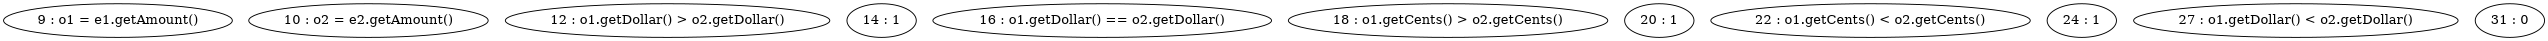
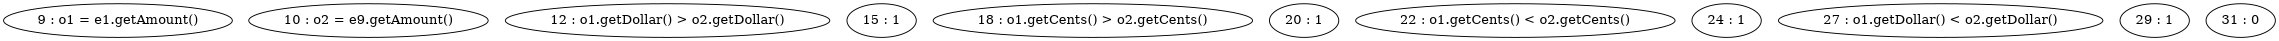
(368, 21) -> (368, 21)
(882, 21) -> (882, 21)
(1102, 21) -> none
none -> (2155, 21)
